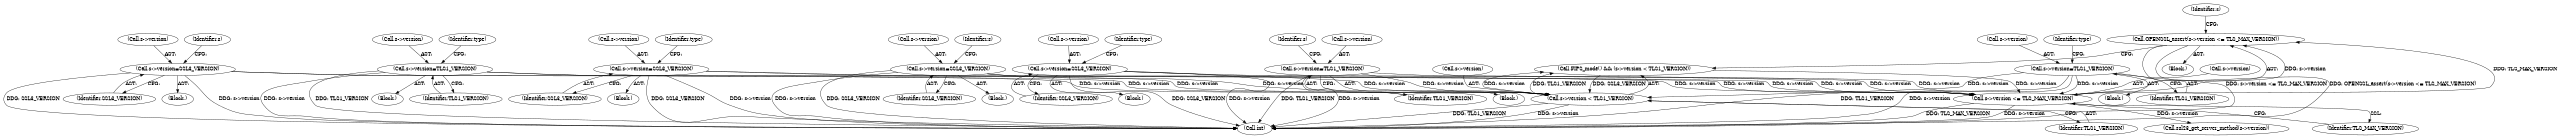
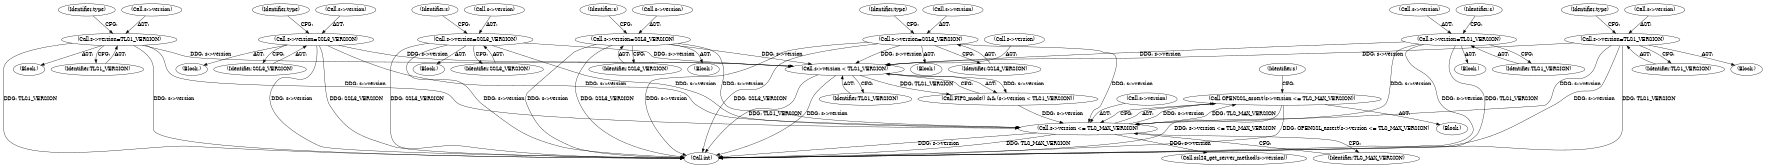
(1942, 64) -> (1144, 109)
(1619, 84) -> (968, 84)
(2377, 114) -> (1356, 144)
